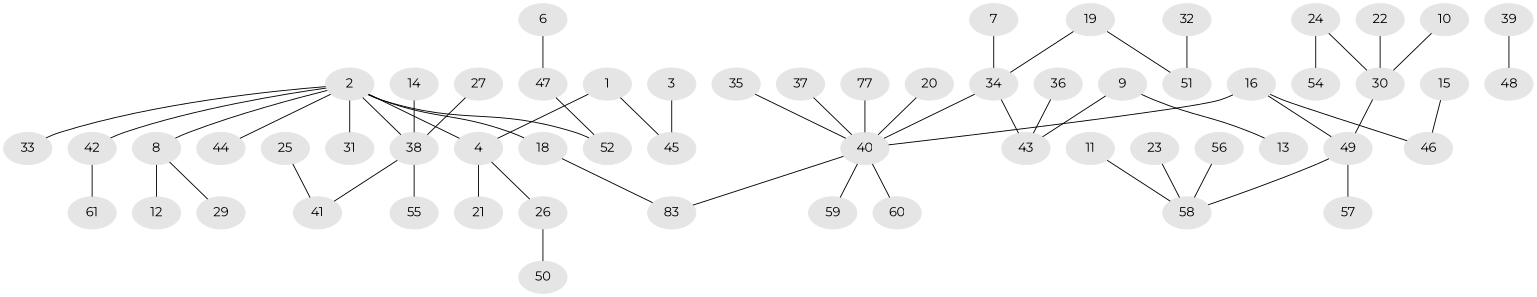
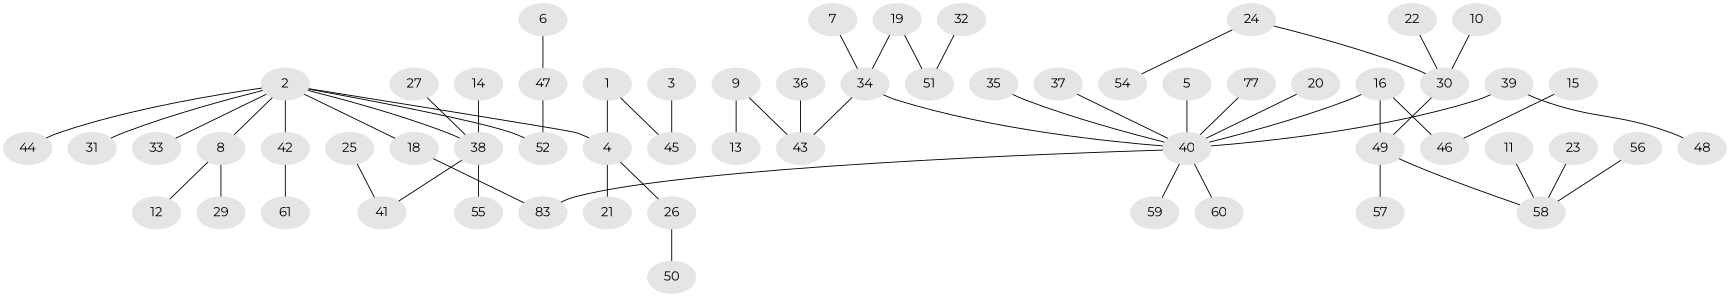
none -> (1187, 84)
none -> (1352, 129)
